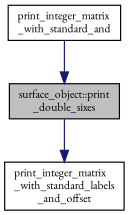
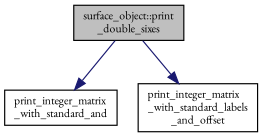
(64, 56) -> (99, 61)
